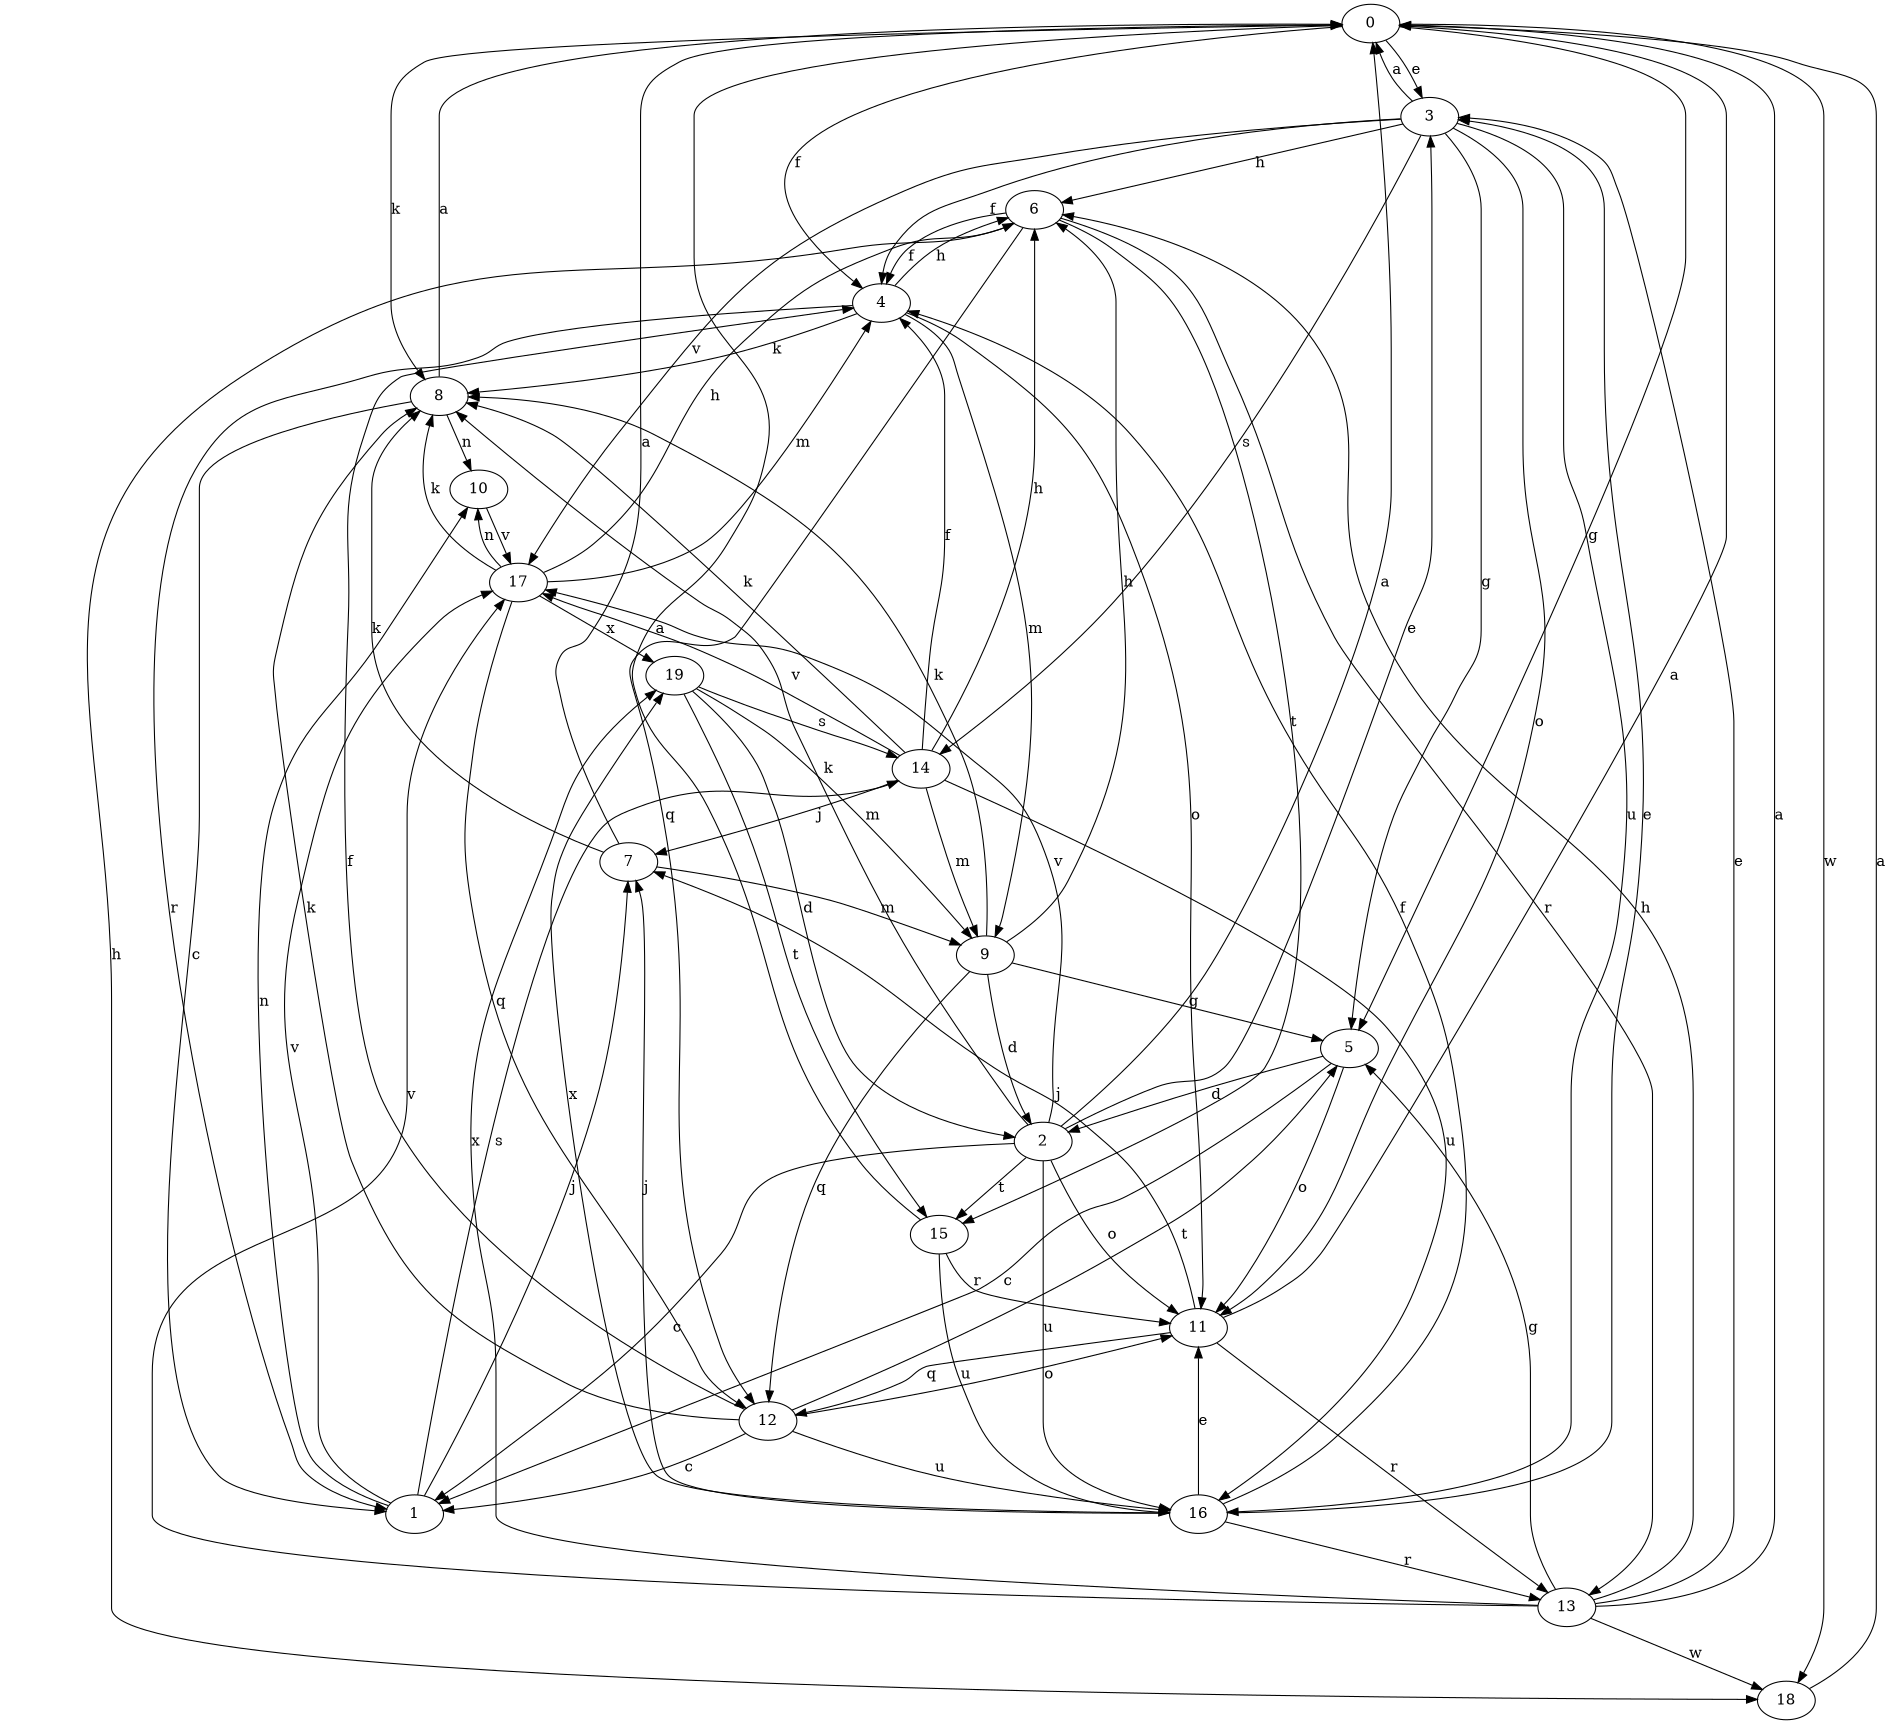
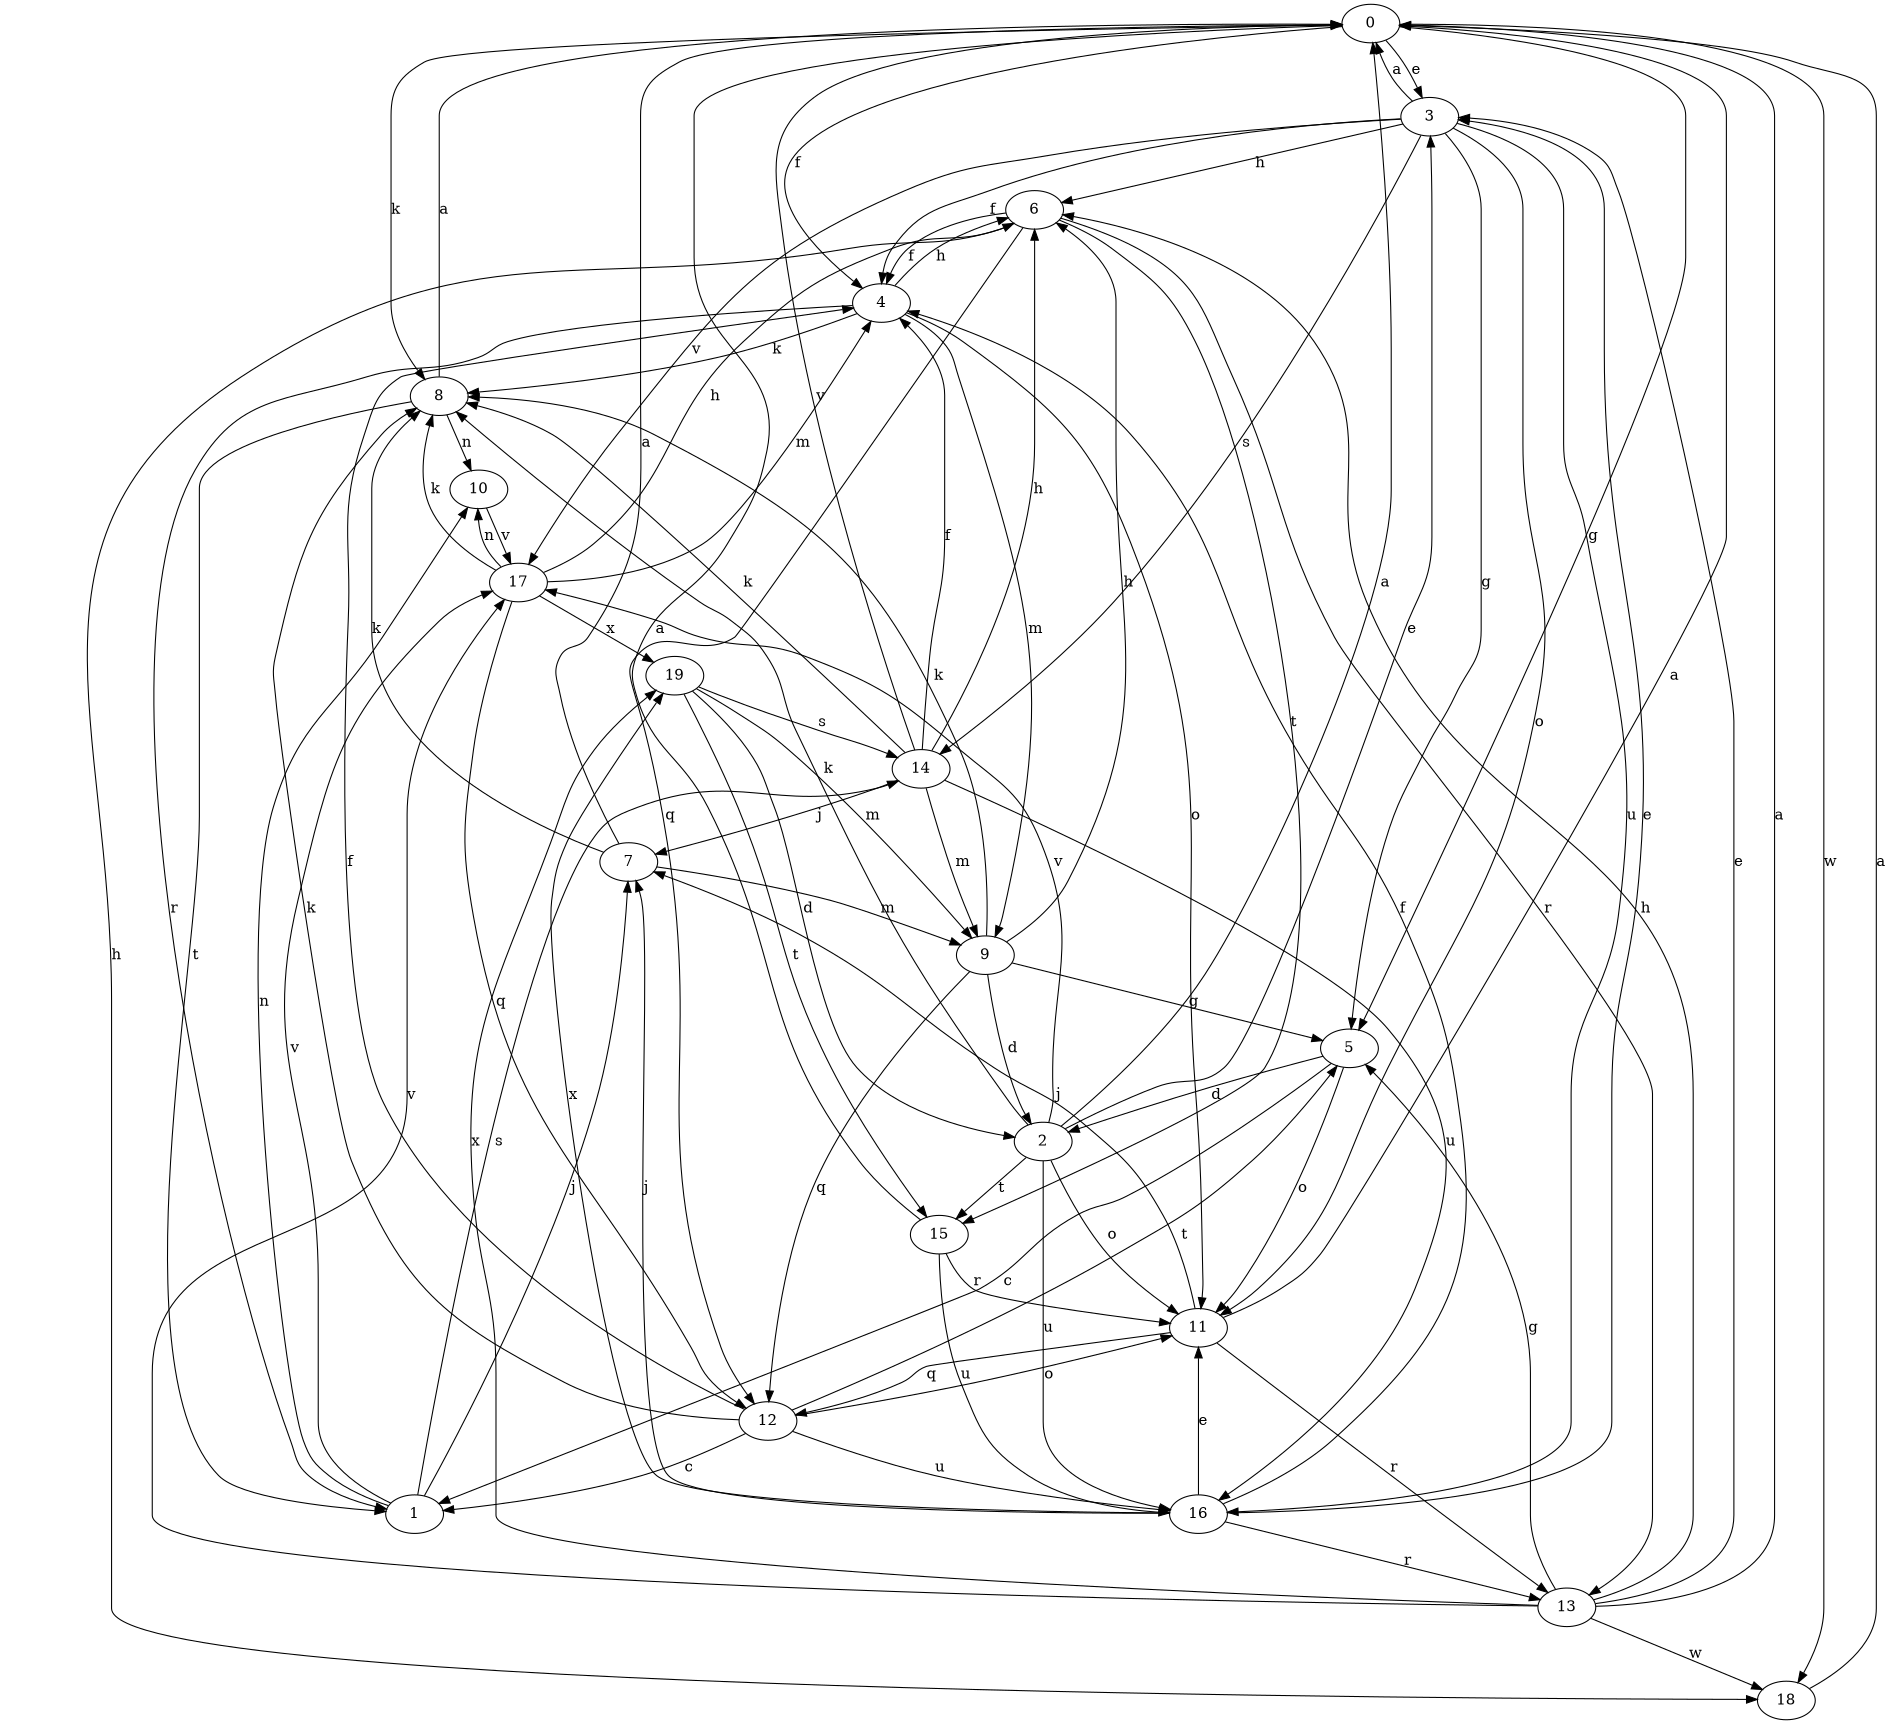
(732, 665) -> (777, 163)
(196, 955) -> (196, 955)
(712, 1264) -> none
